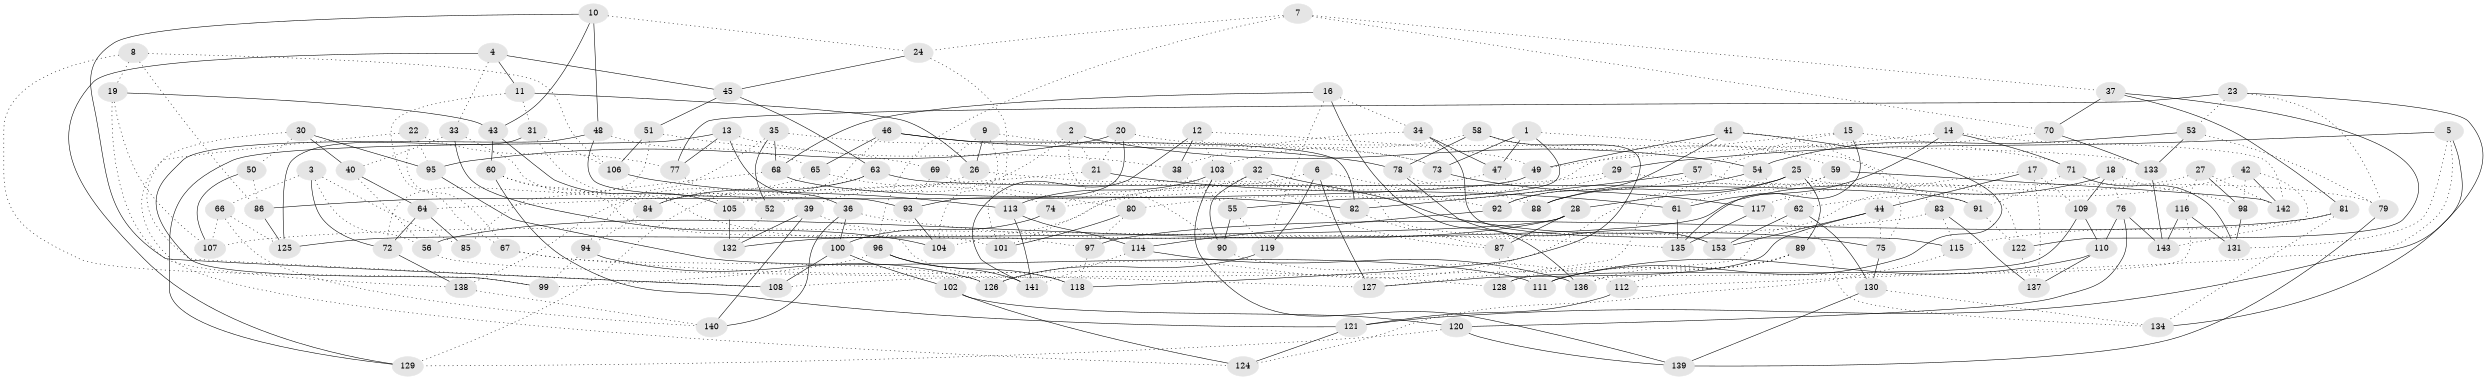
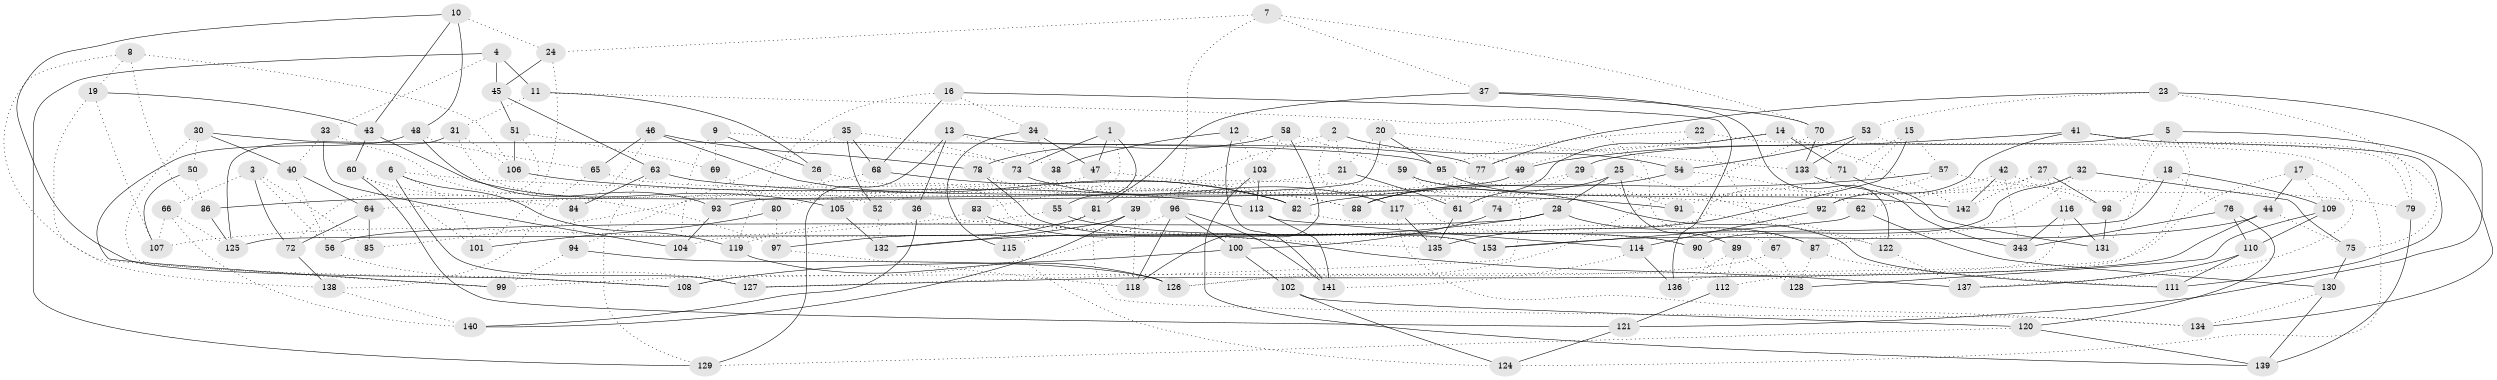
(843, 229) -> (1205, 229)
(2164, 249) -> (2020, 249)
